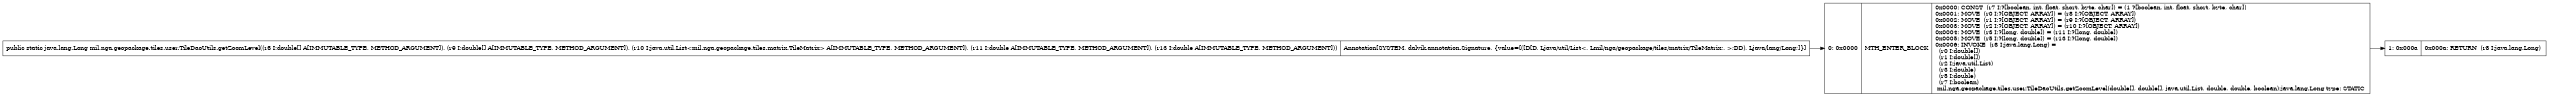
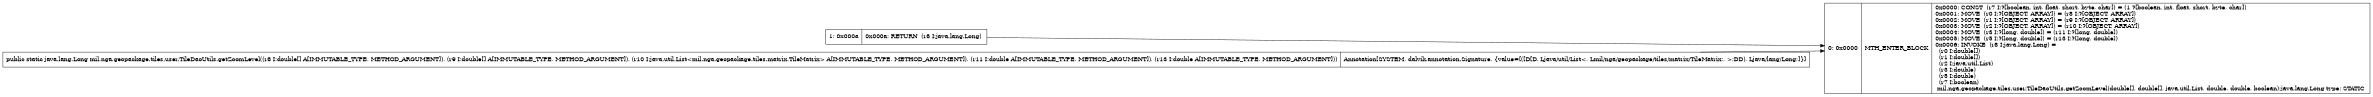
(2375, 48) -> (1404, 42)
